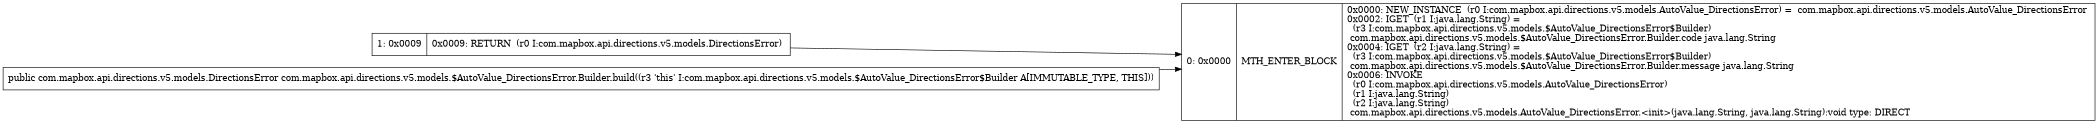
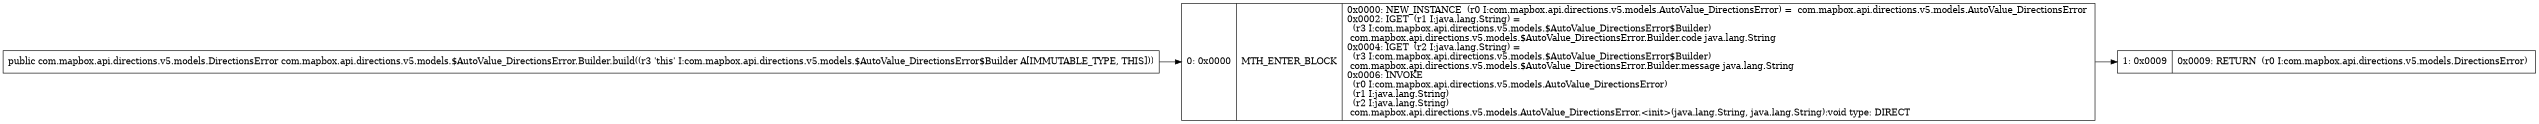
(983, 51) -> (2103, 62)
